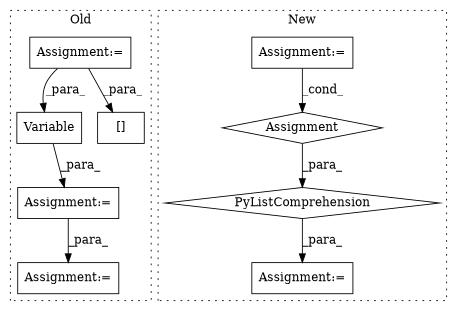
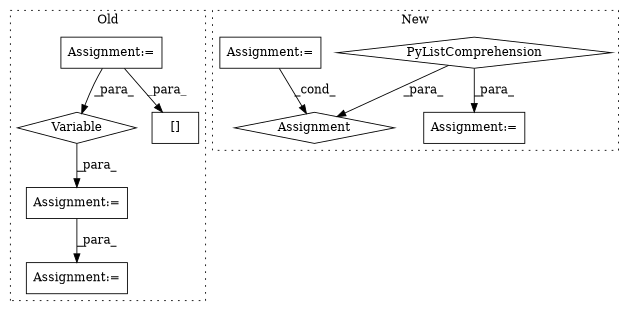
(49, 128) -> (77, 128)
(302, 161) -> (397, 89)
